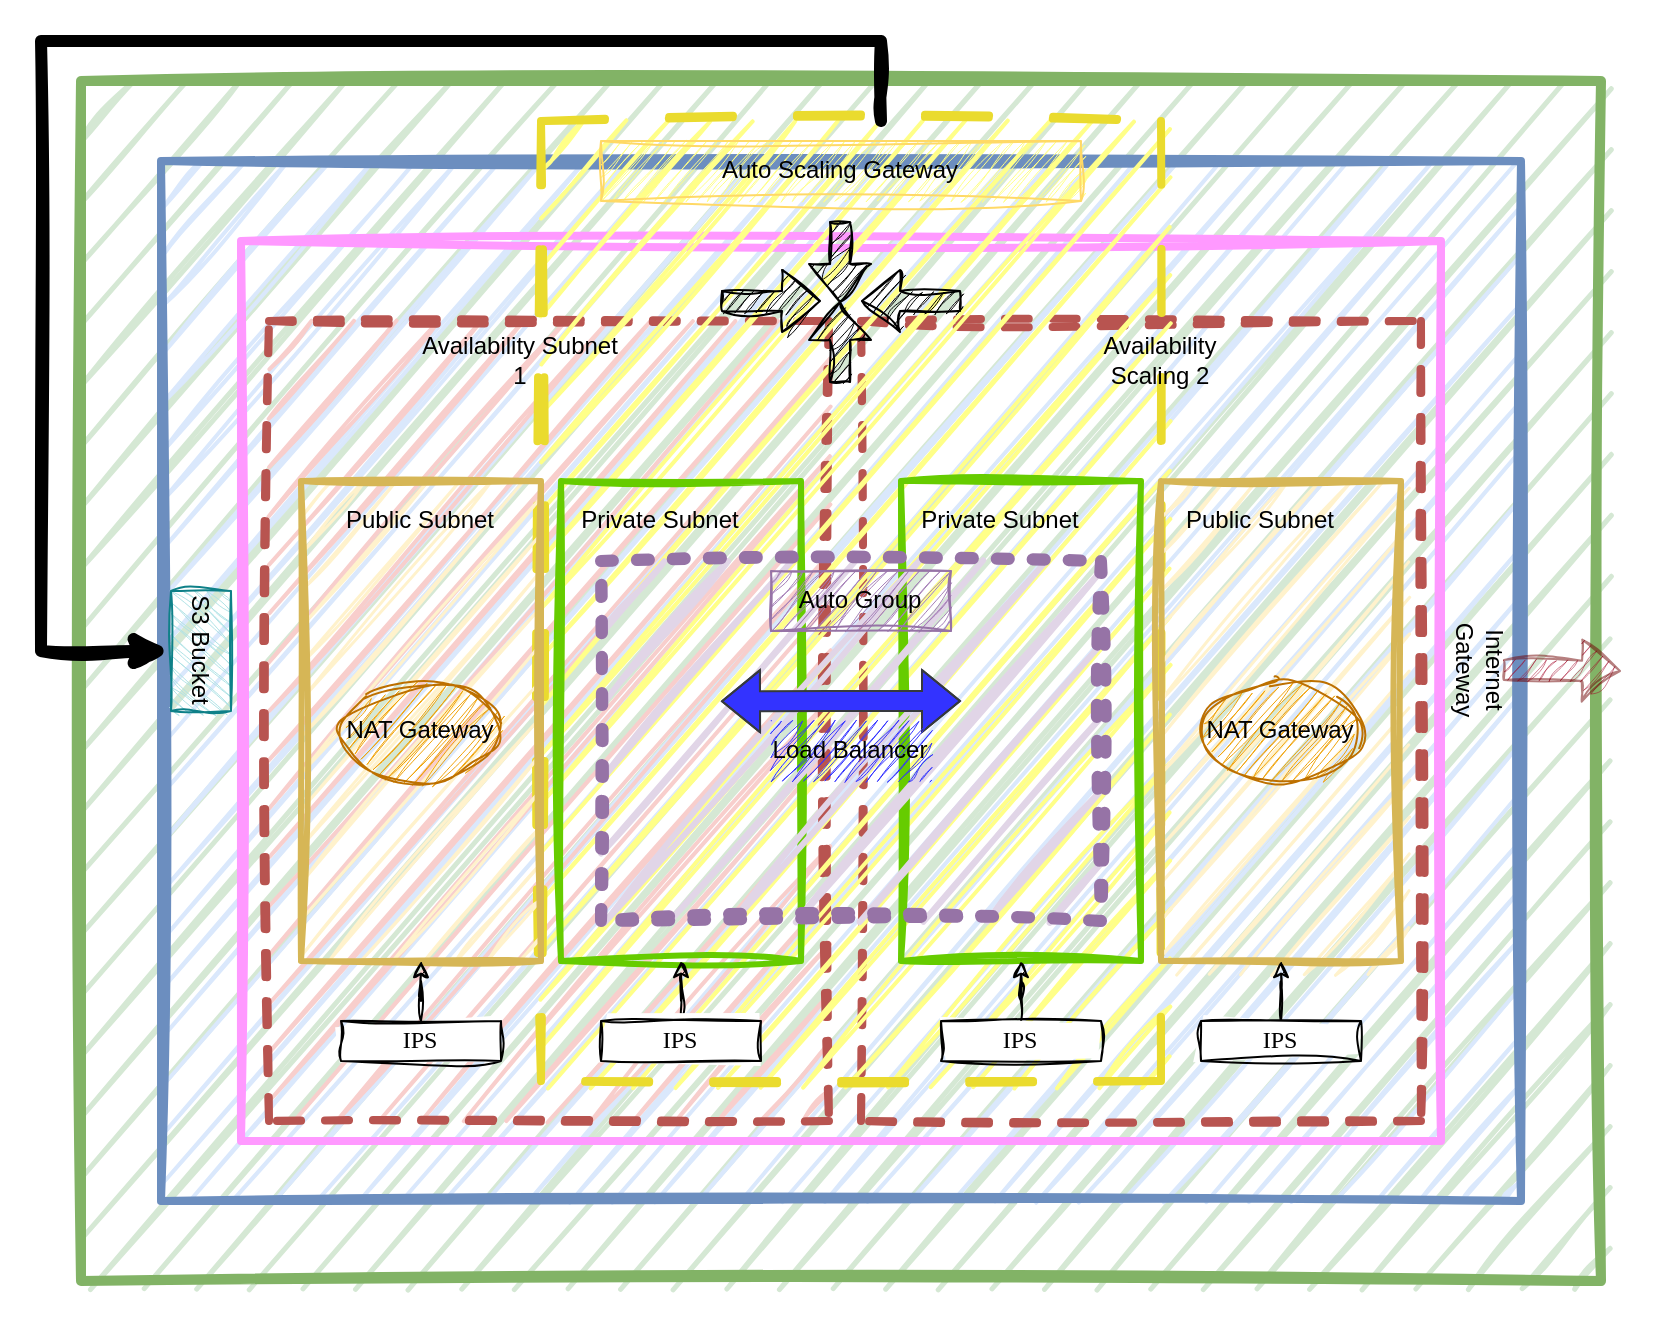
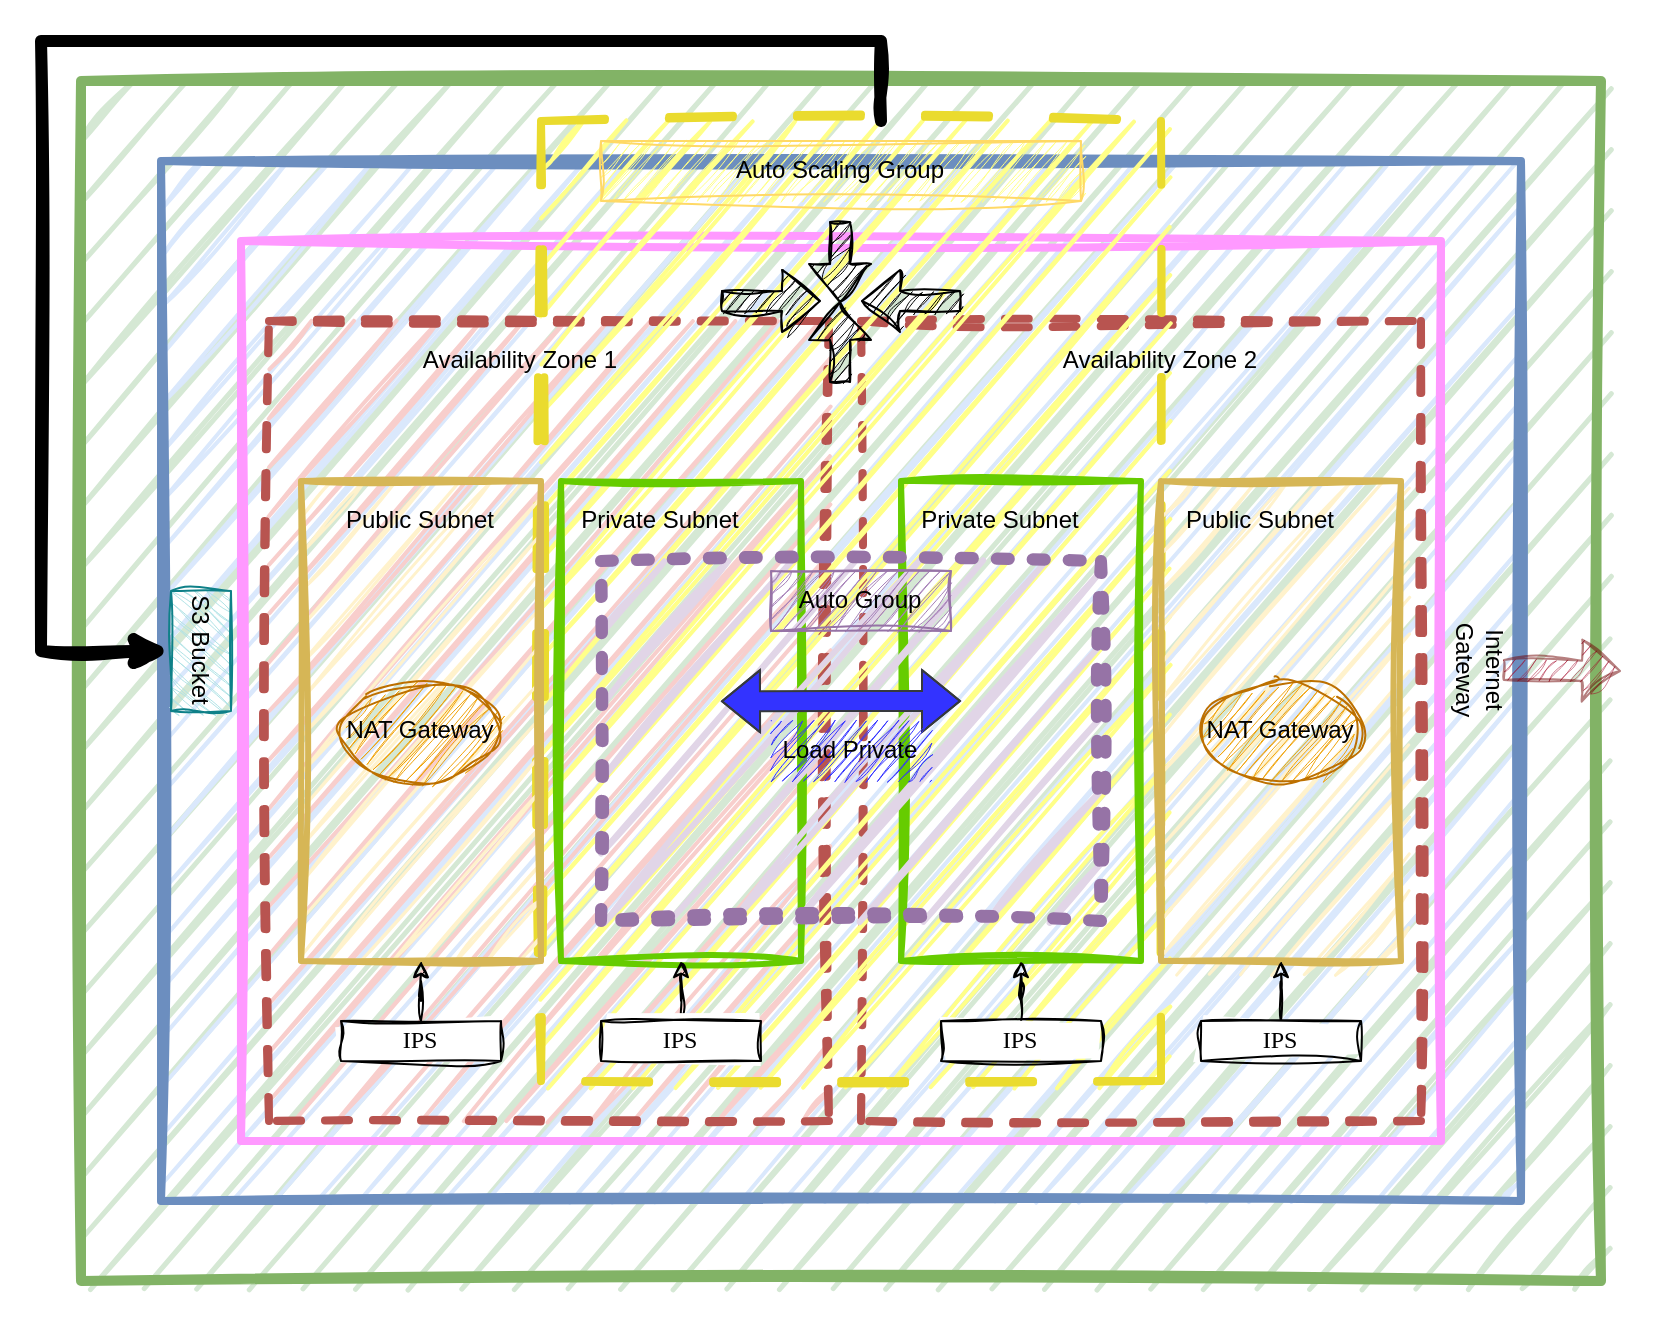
(841, 171) -> (841, 171)
(521, 361) -> (521, 361)
(1161, 361) -> (1161, 361)
(851, 751) -> (851, 751)
